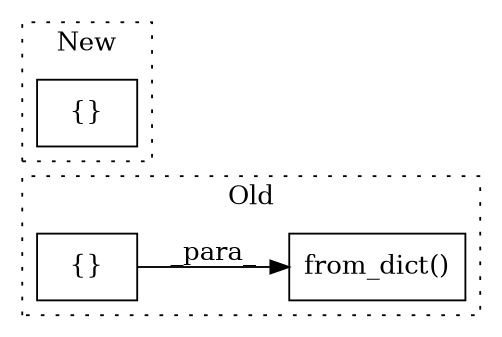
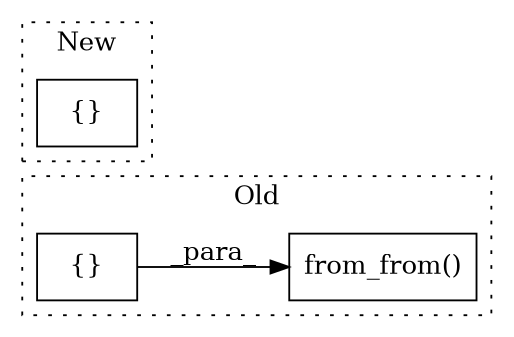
(377, 267) -> (383, 267)
